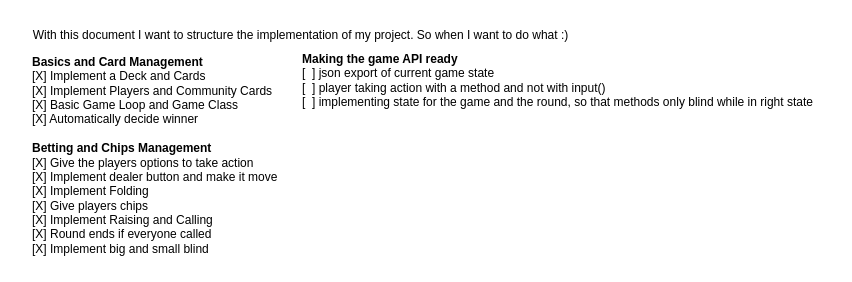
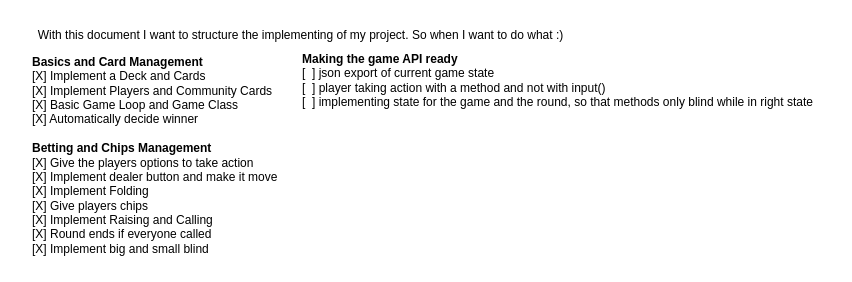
(301, 36) -> (301, 36)
